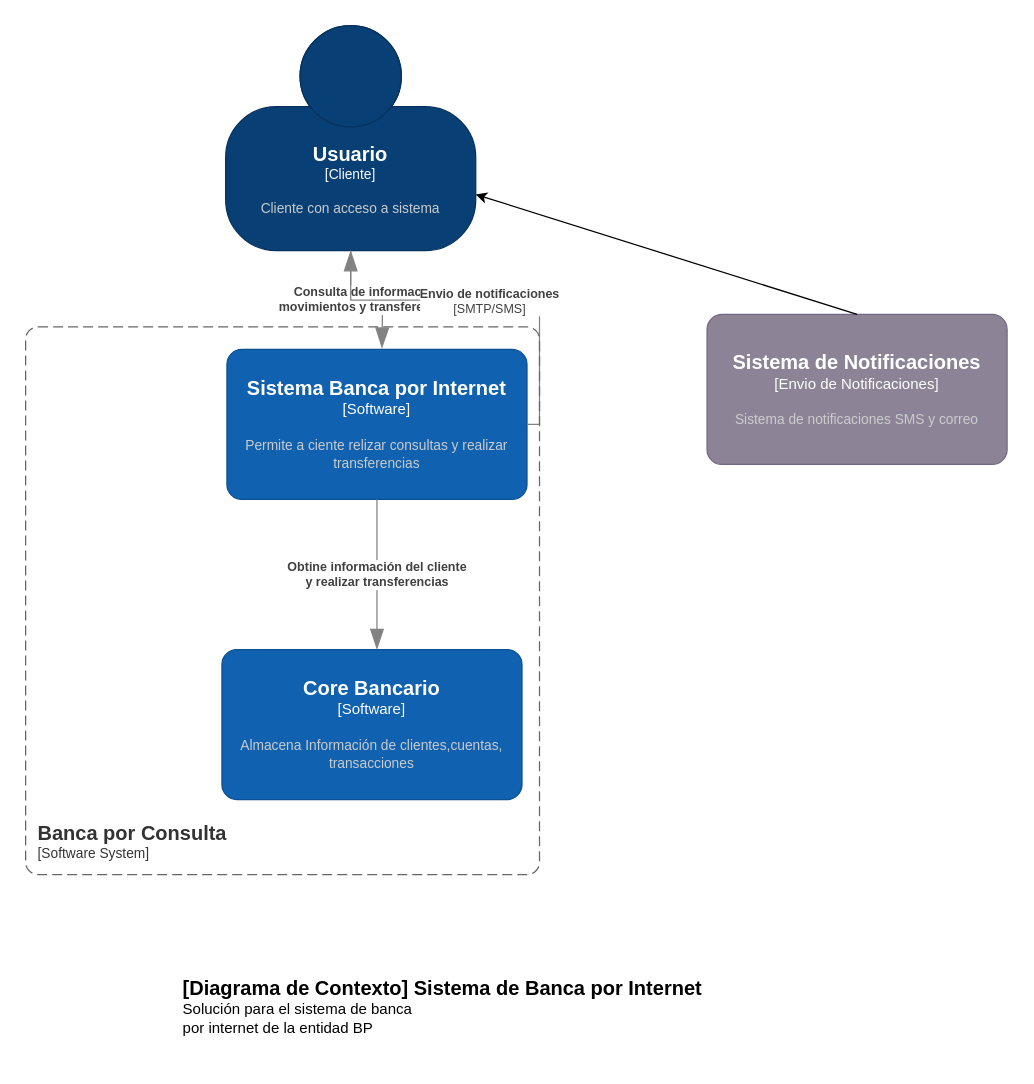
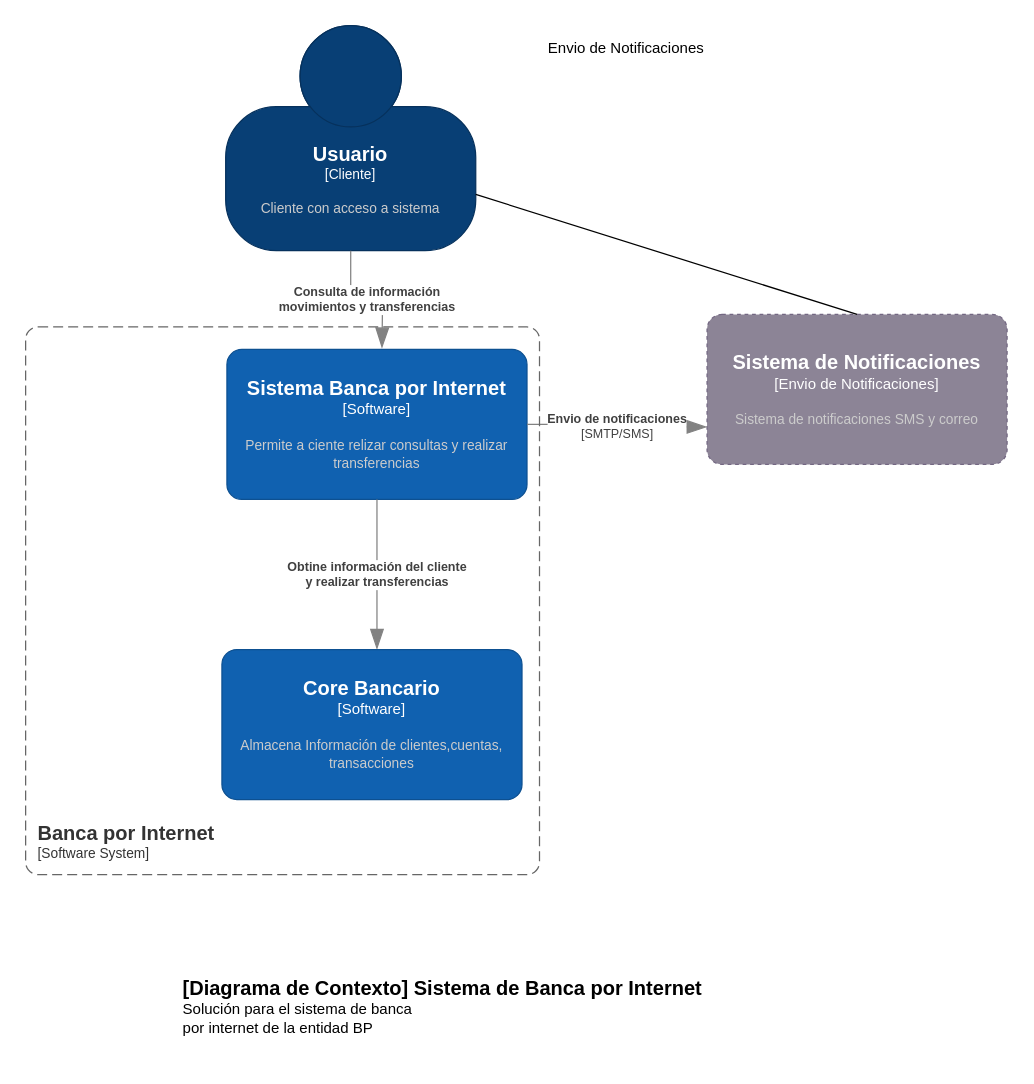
none -> (626, 48)
(485, 197) -> (481, 196)
(539, 329) -> (597, 424)
(857, 389) -> (857, 389)
(102, 844) -> (104, 844)
